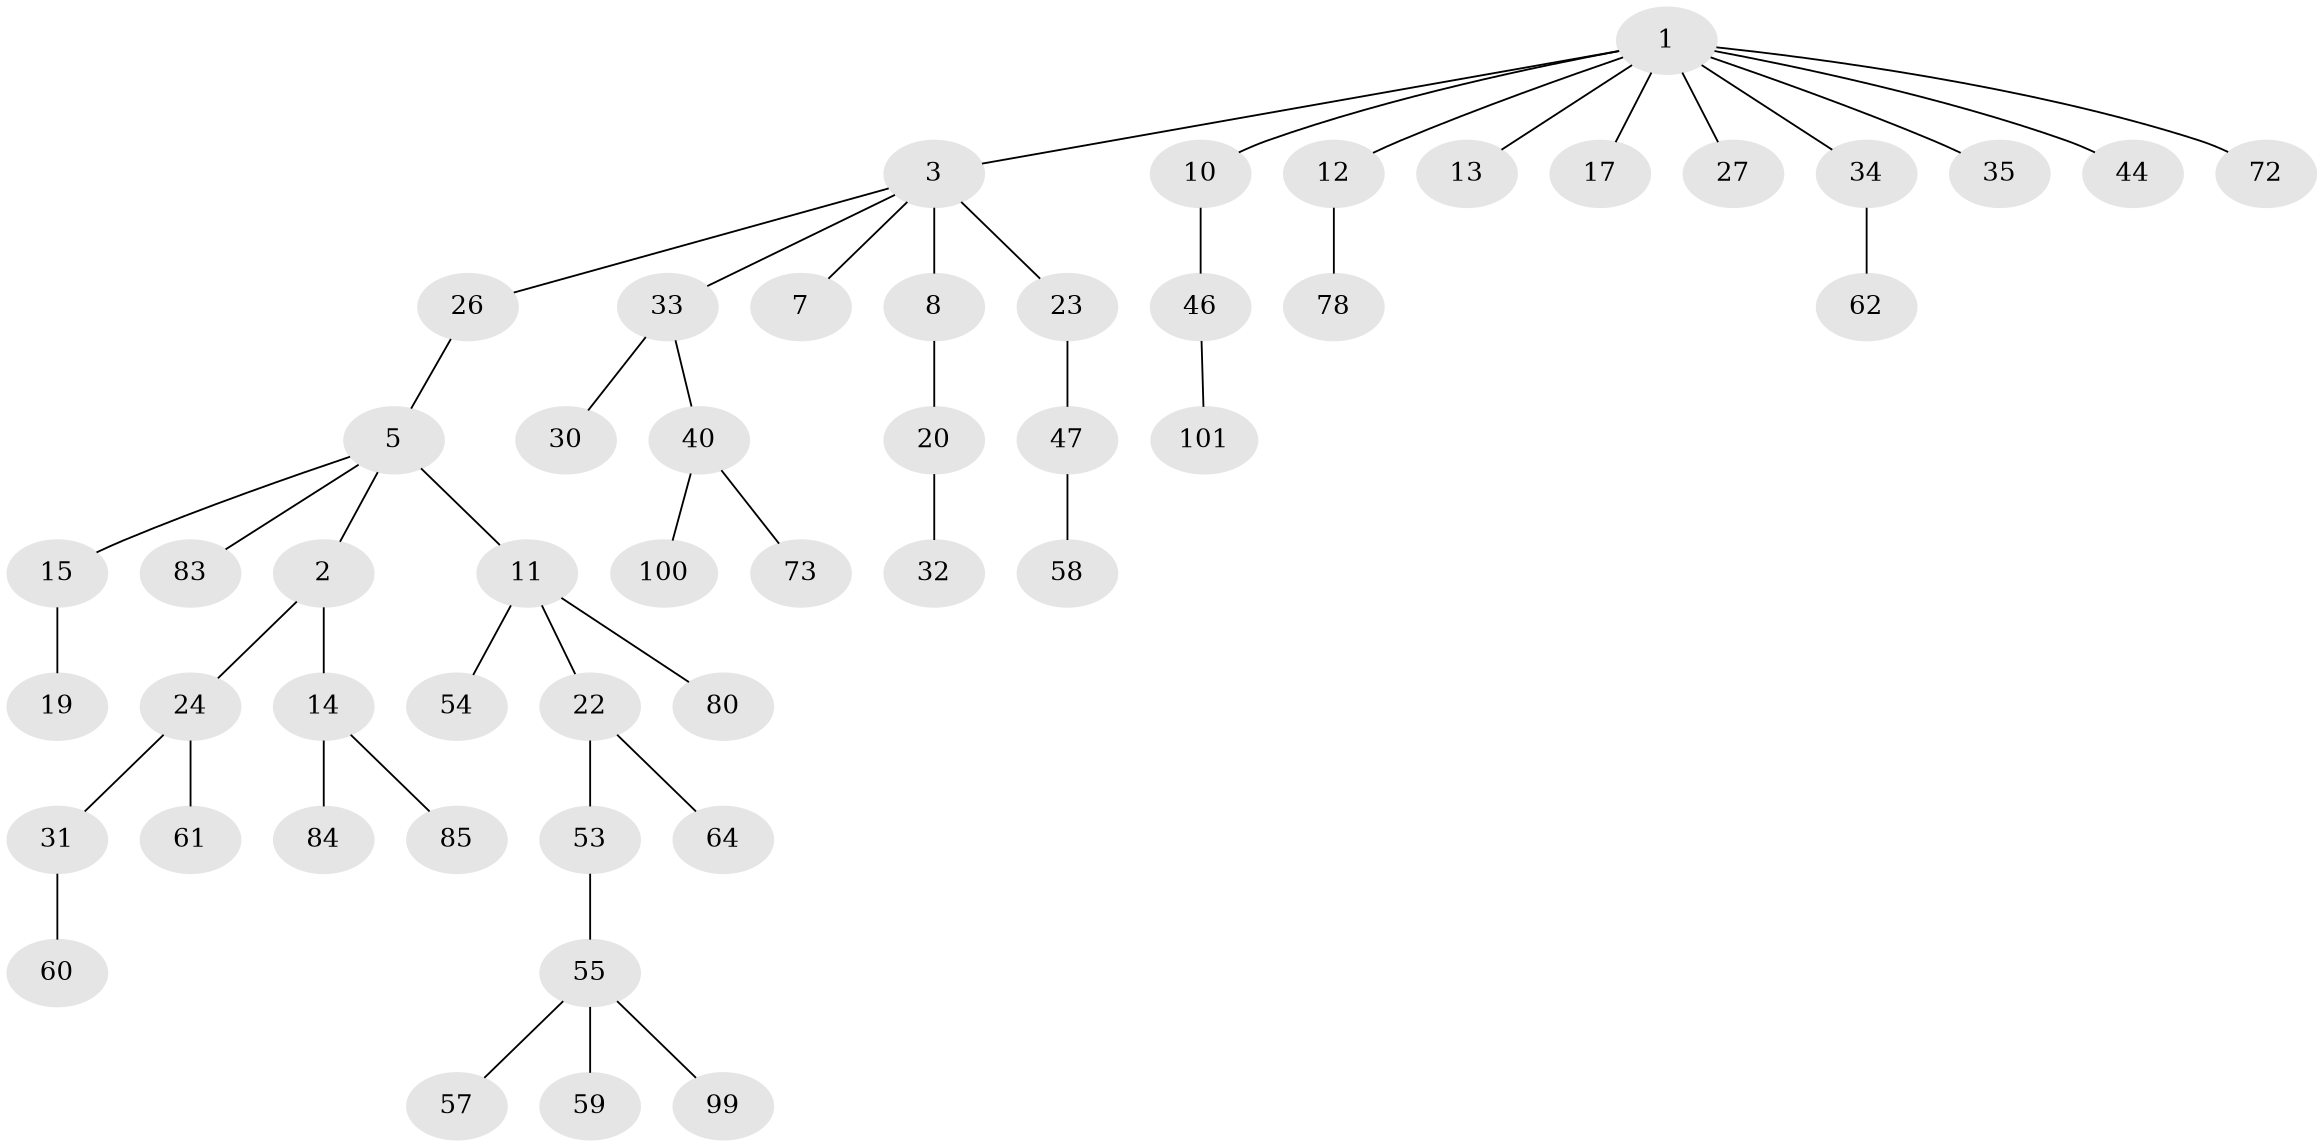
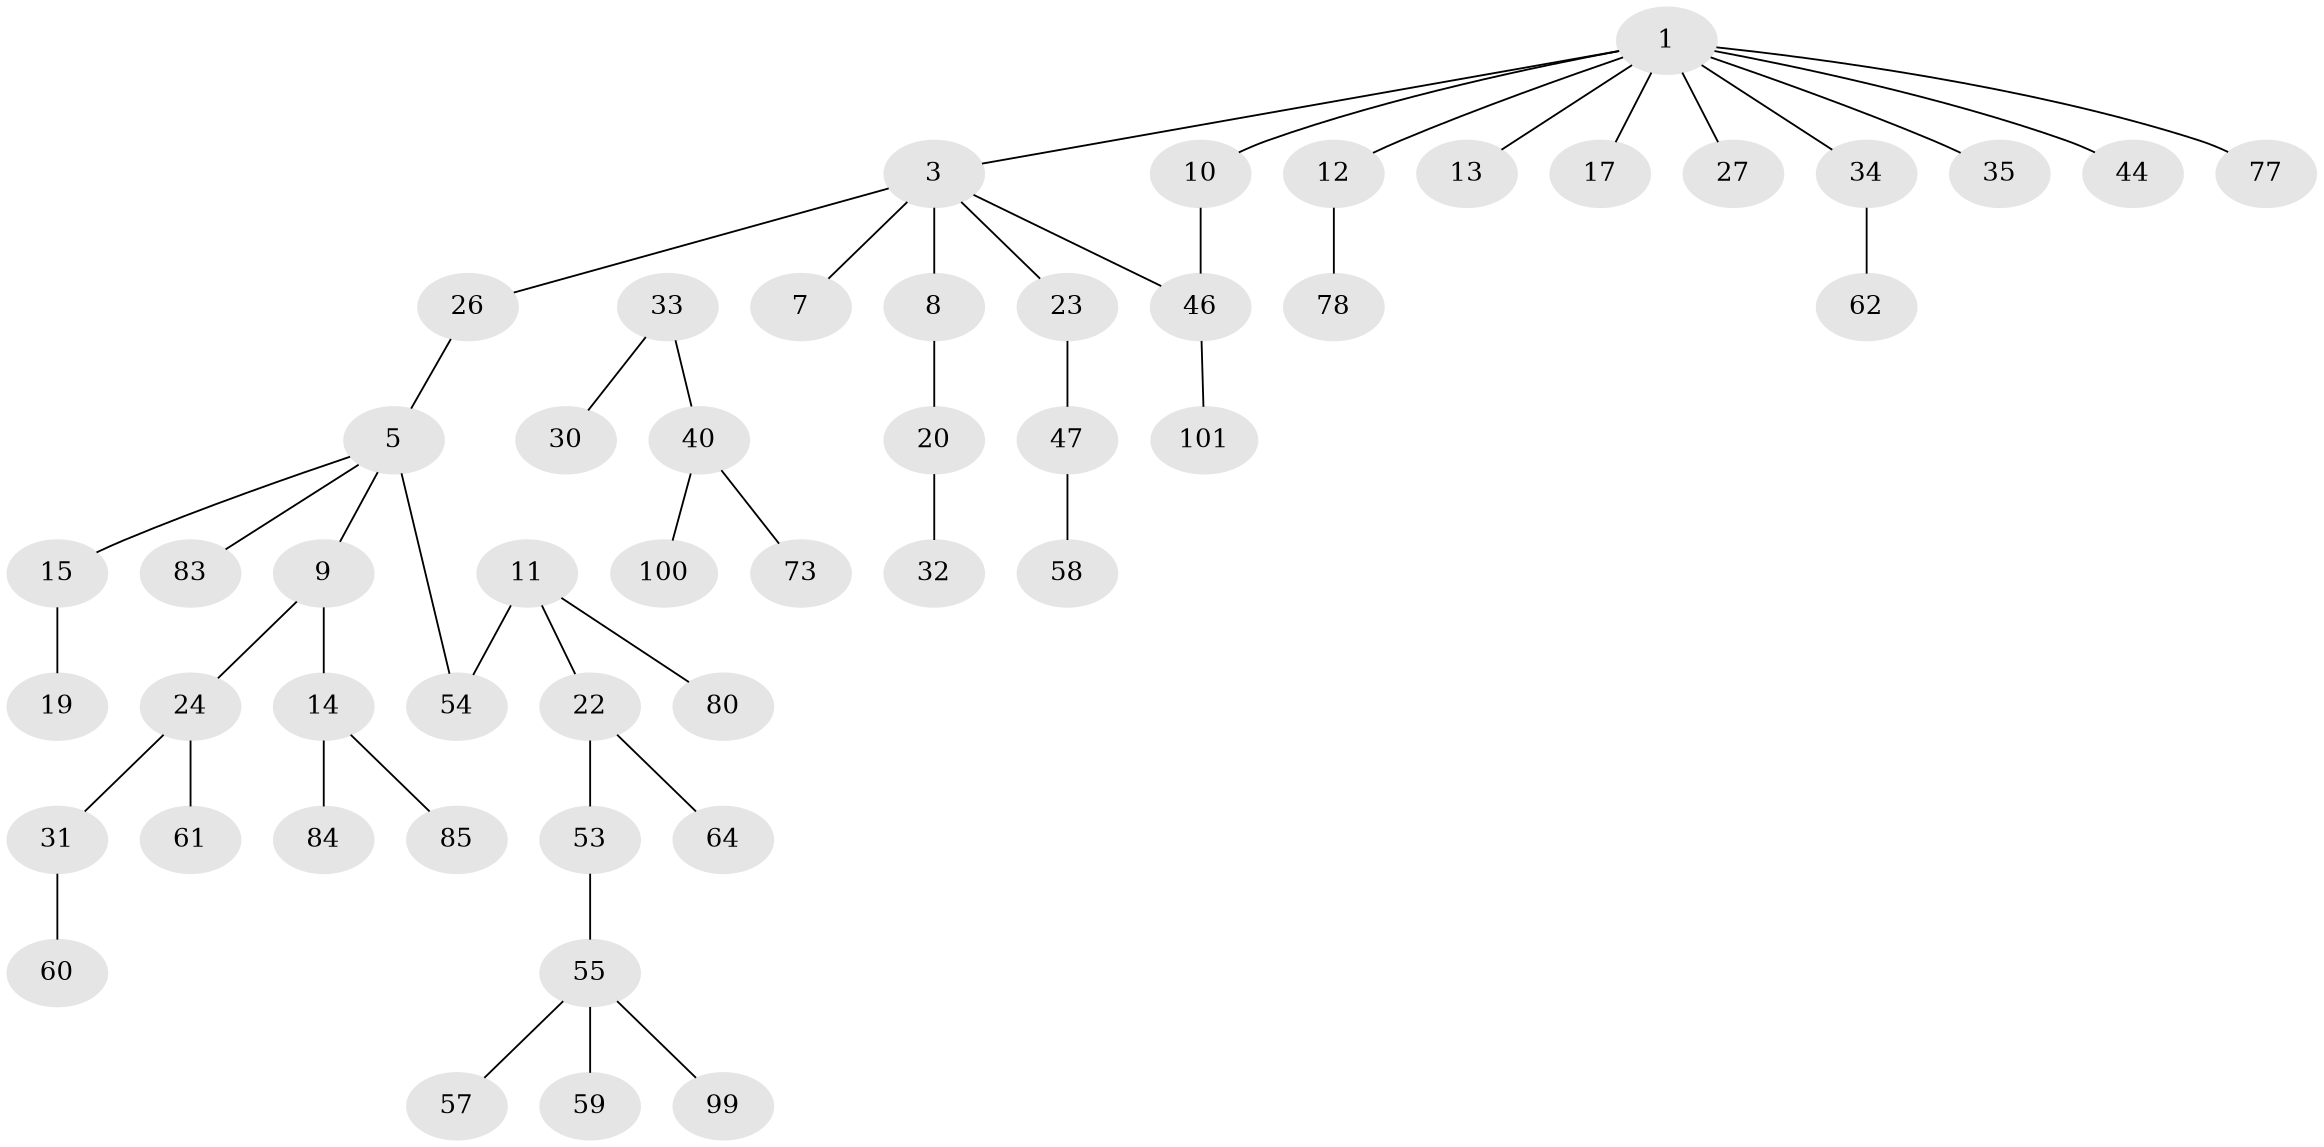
(2266, 174) -> (2266, 174)
(801, 240) -> (1067, 240)
(460, 507) -> (426, 574)
(324, 574) -> (324, 574)
